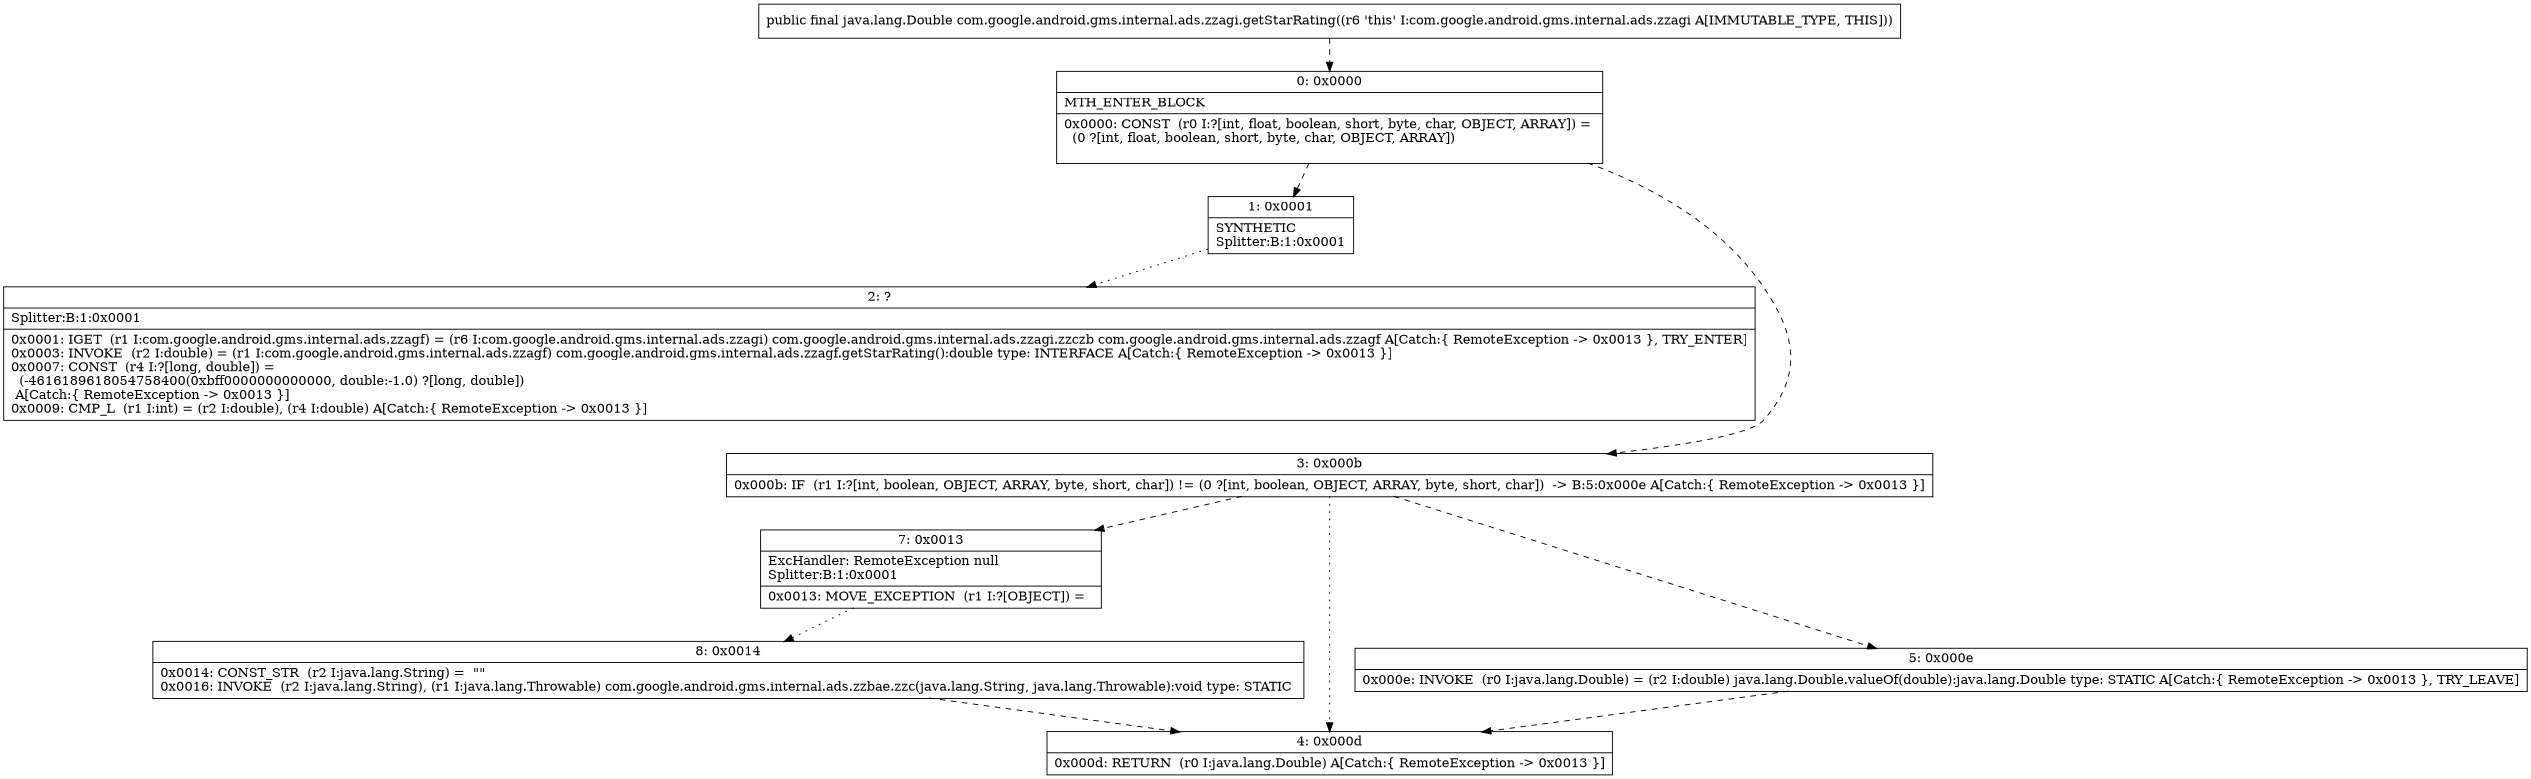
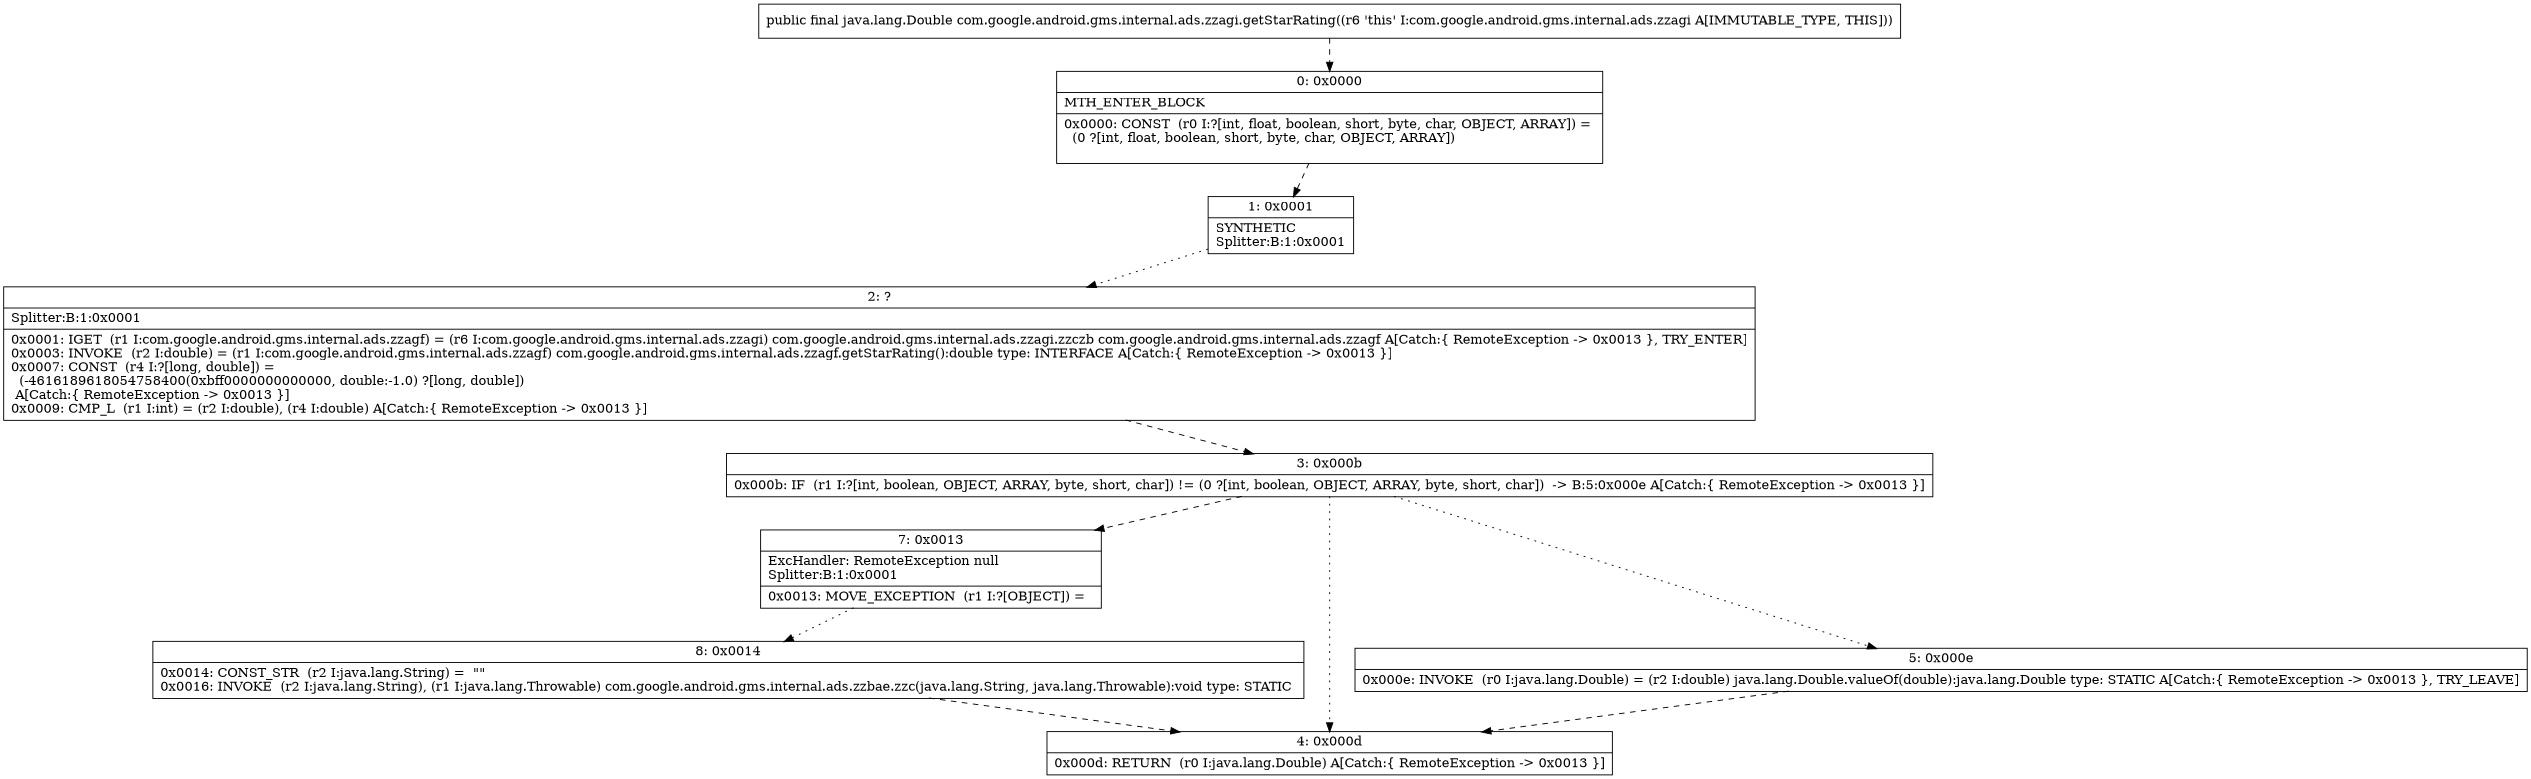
(1783, 322) -> (1185, 436)
(1631, 571) -> (1631, 571)
